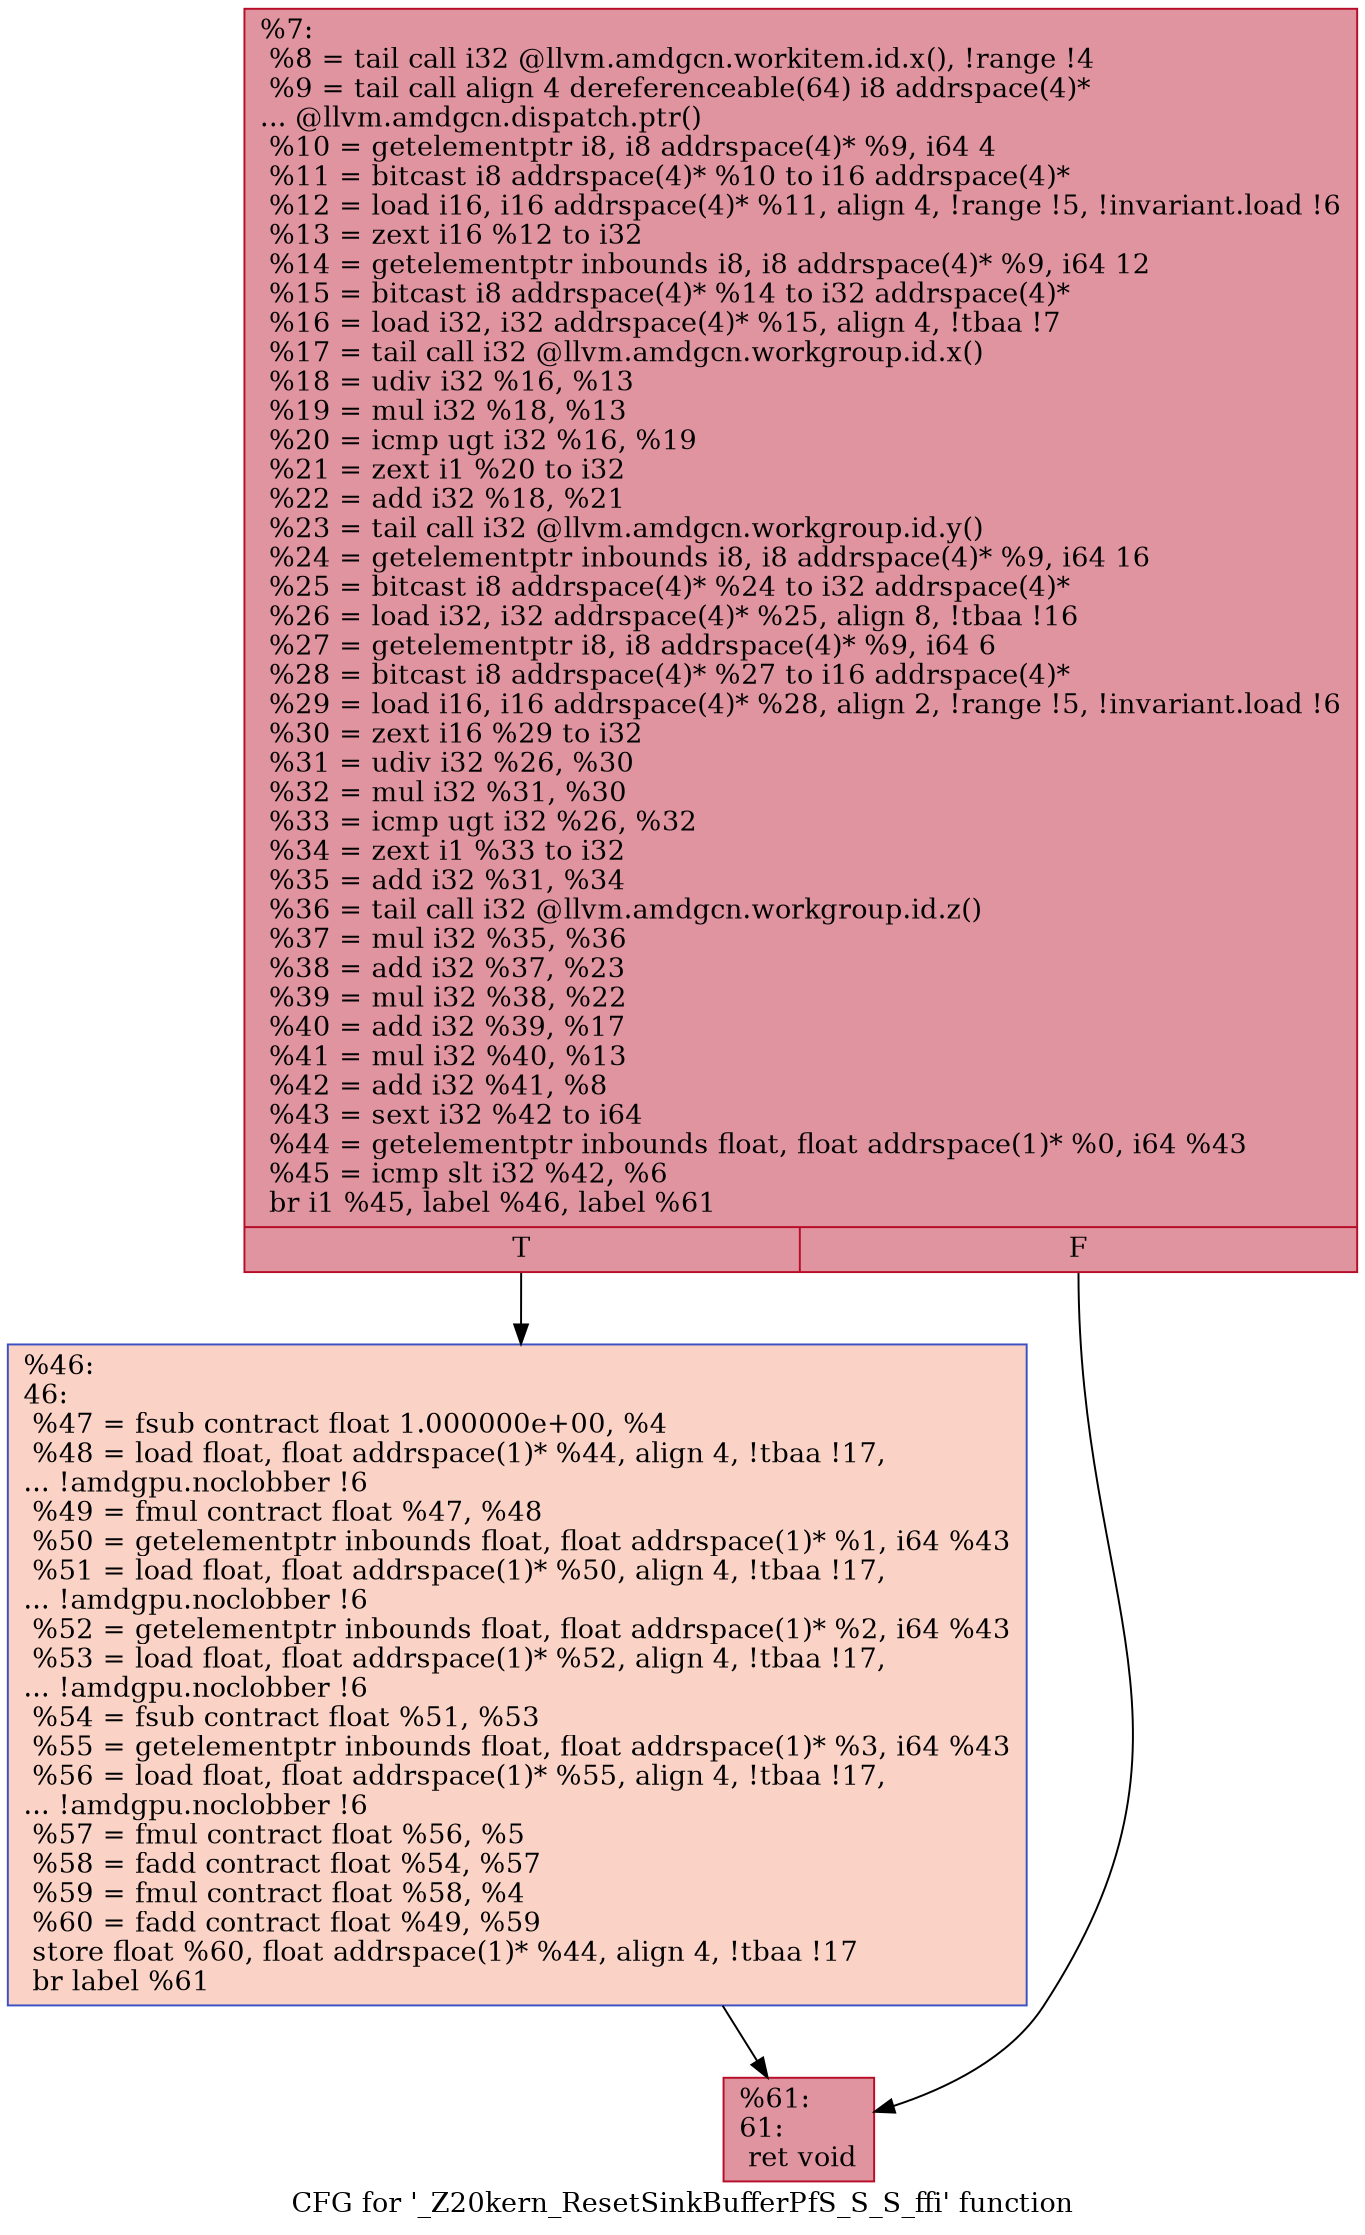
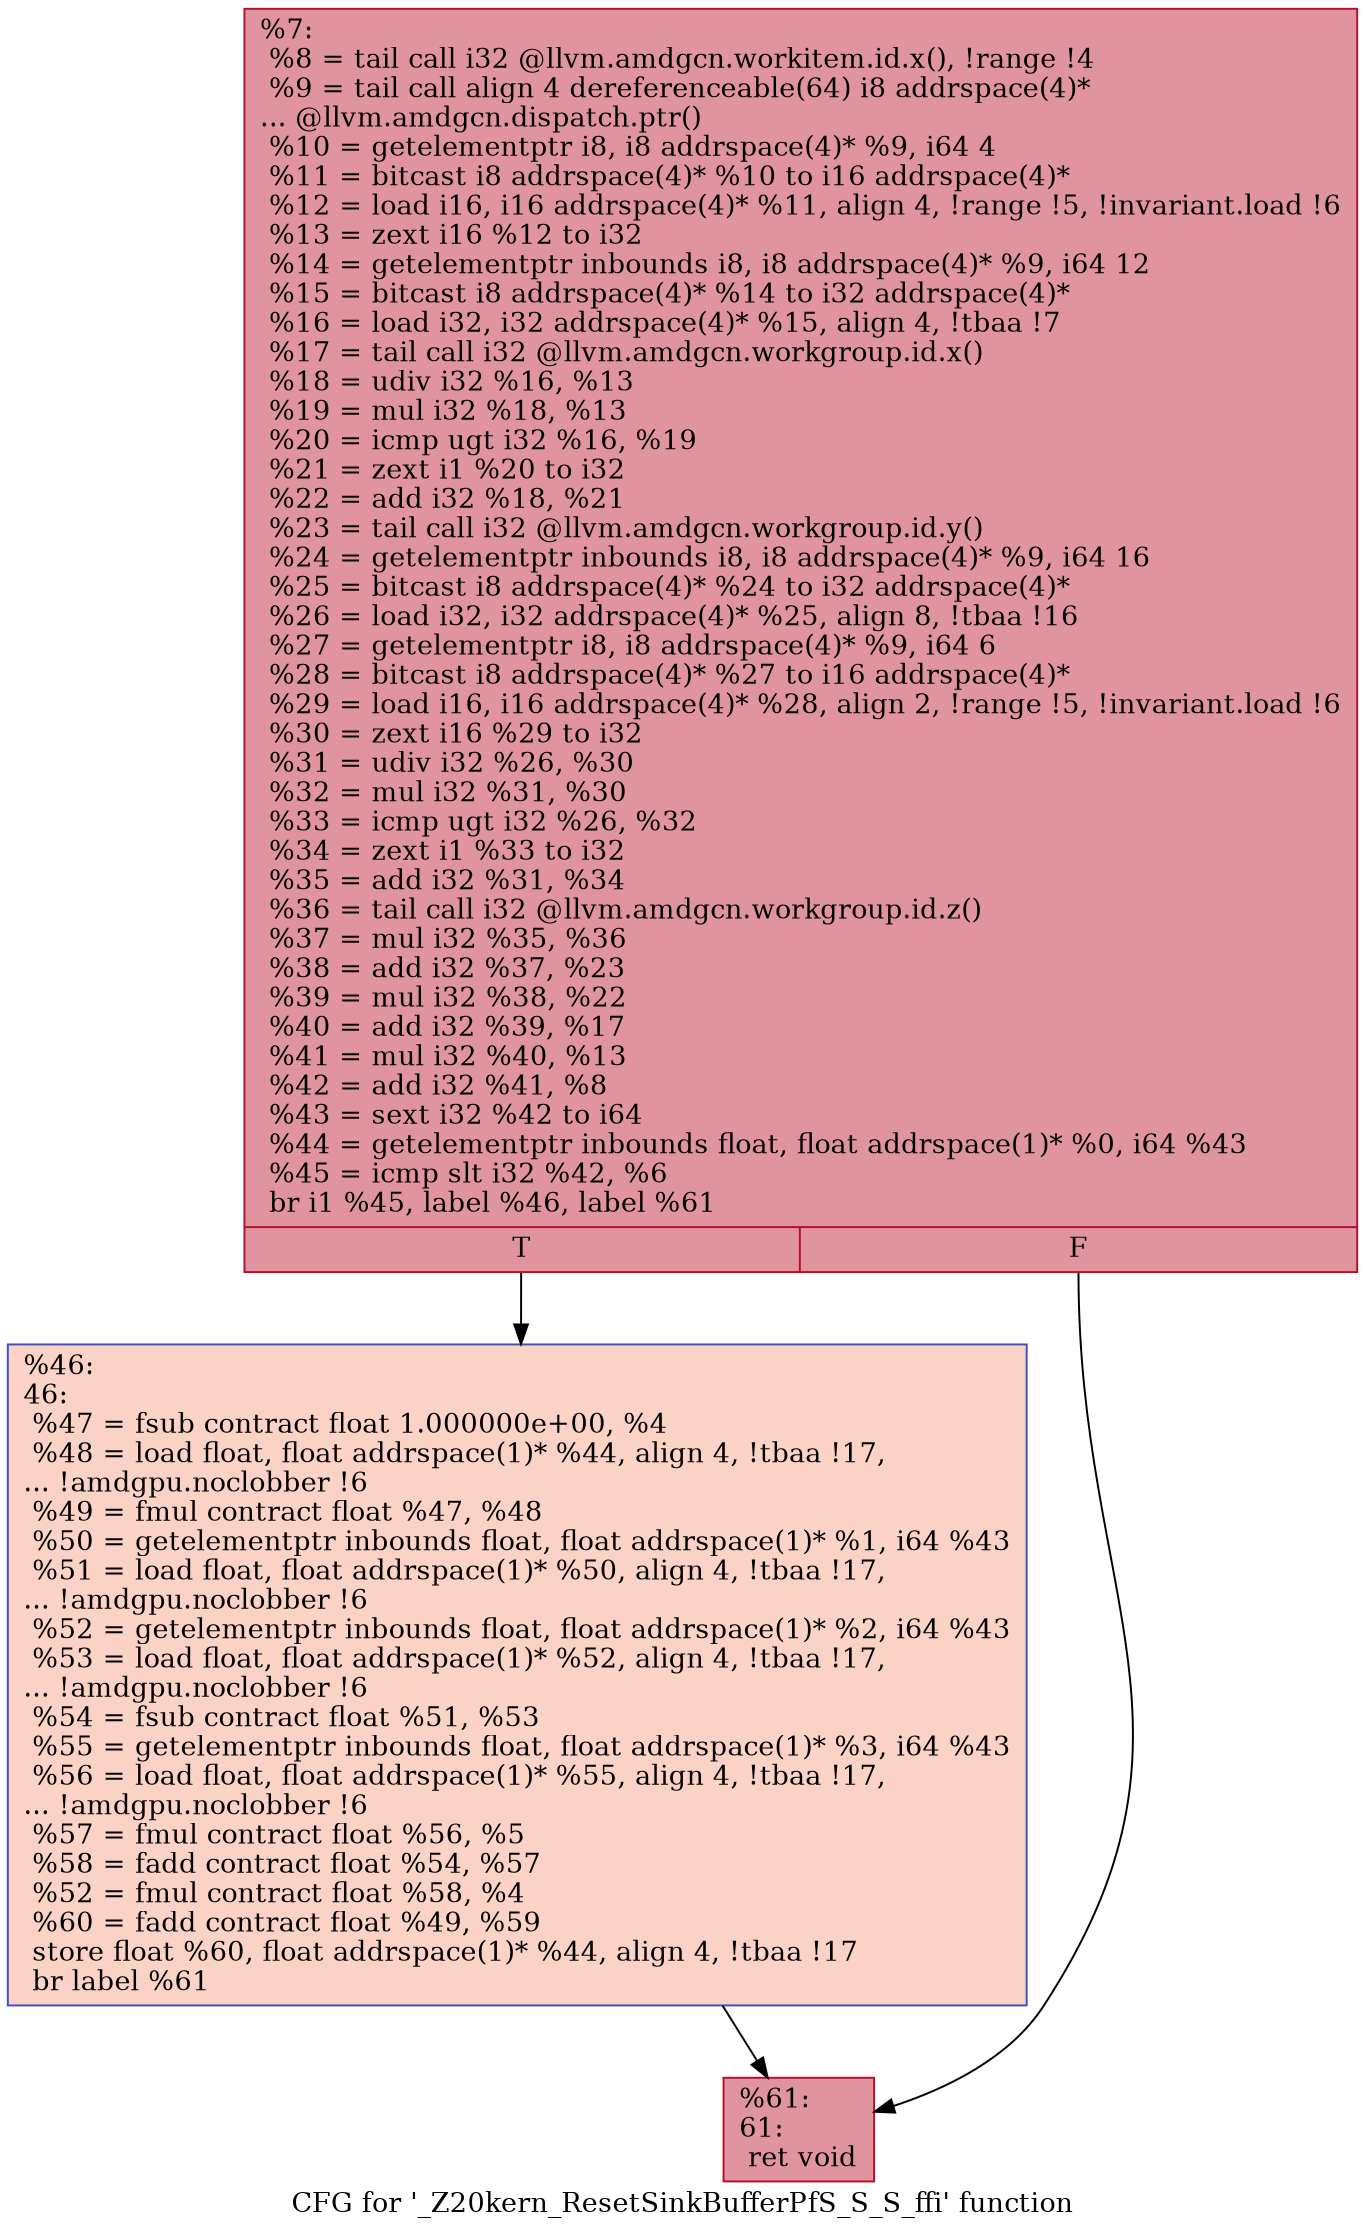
(275, 1894) -> (275, 1894)
